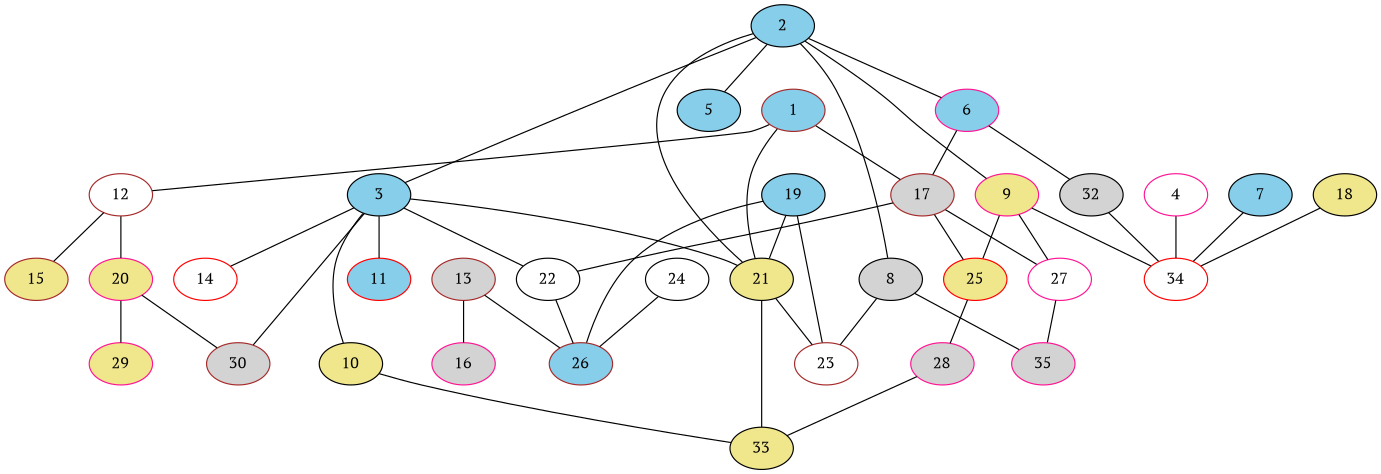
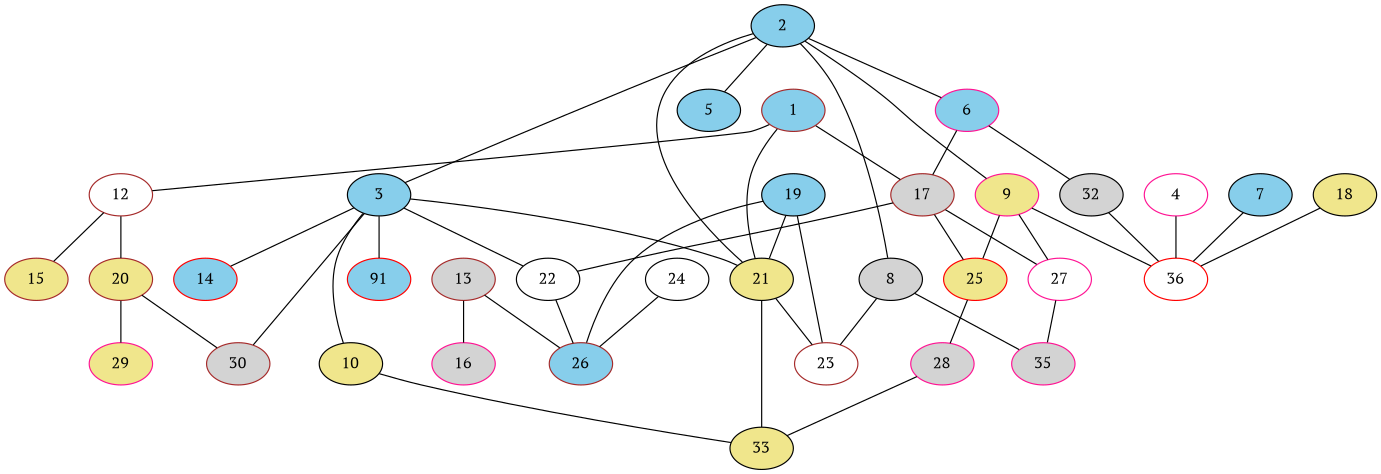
(121, 279) -> (121, 279)
(205, 279) -> (205, 279)
(379, 279) -> (379, 279)
(1176, 279) -> (1176, 279)
